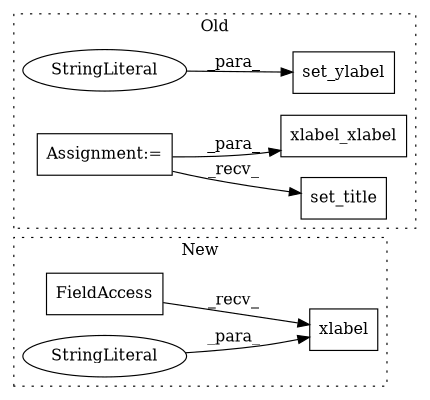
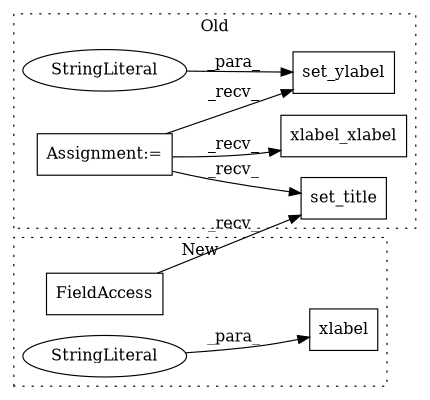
none -> (224, 114)
(234, 145) -> (234, 145)
(230, 313) -> (224, 246)
